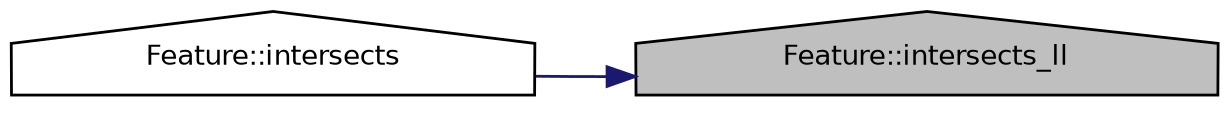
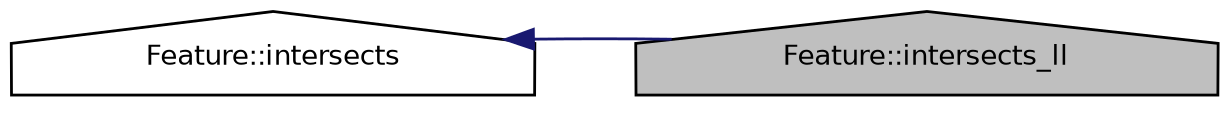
(571, 77) -> (603, 39)
